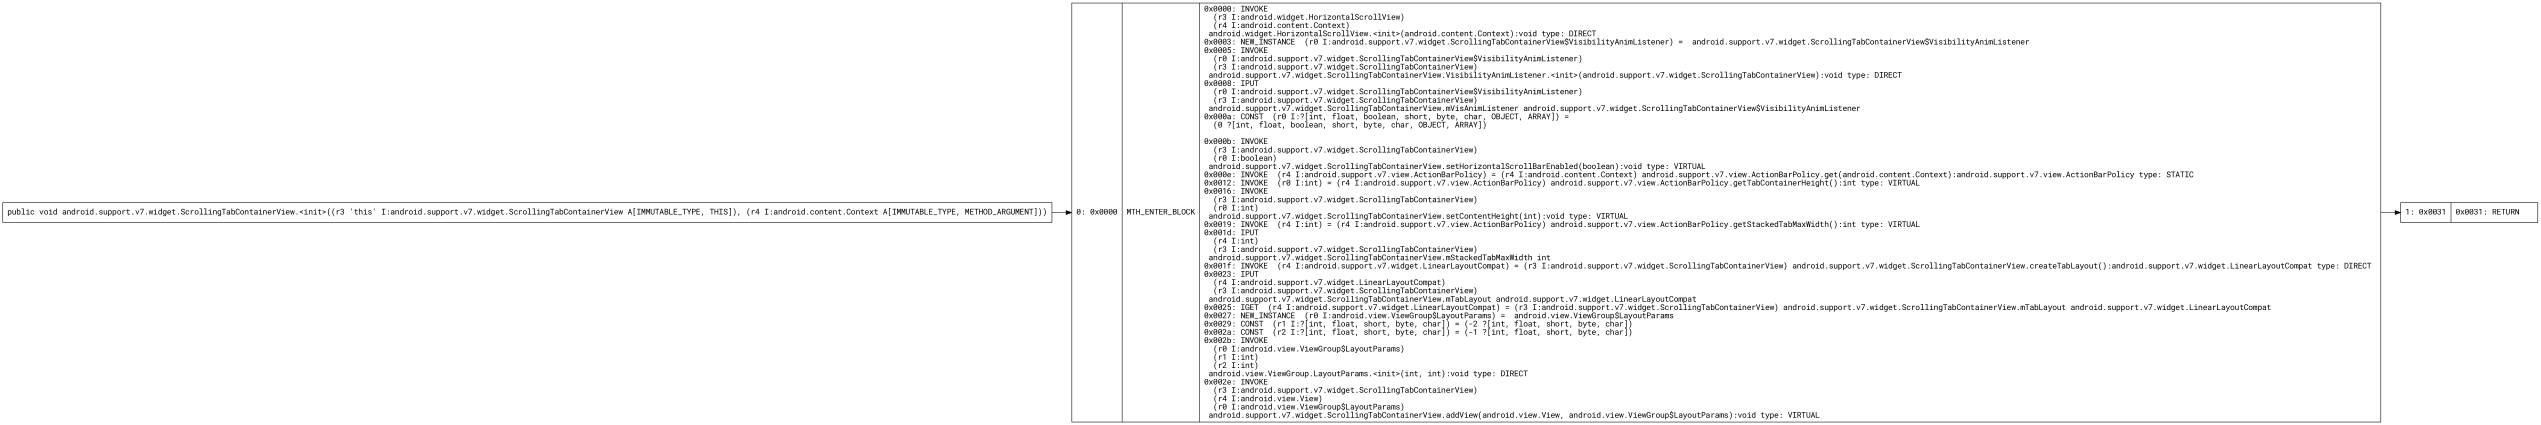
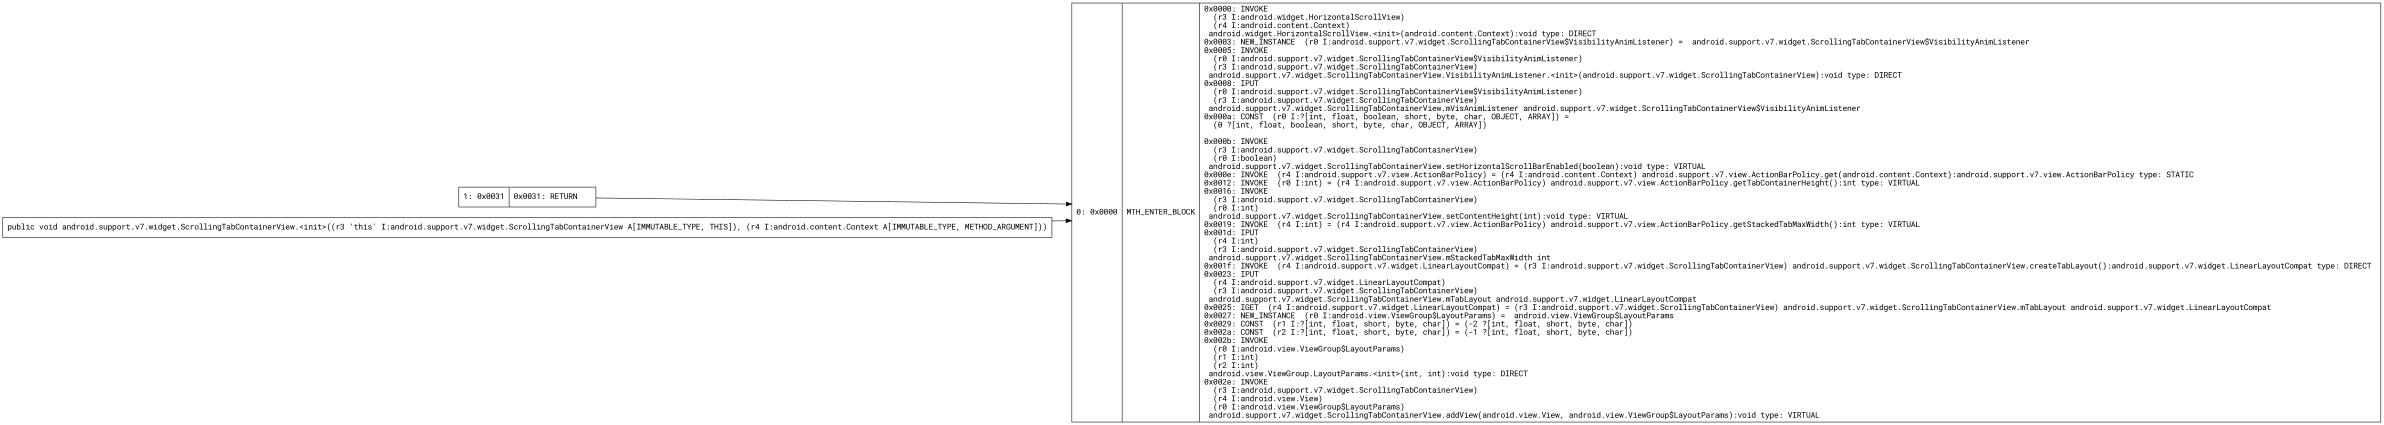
(2388, 213) -> (831, 201)
